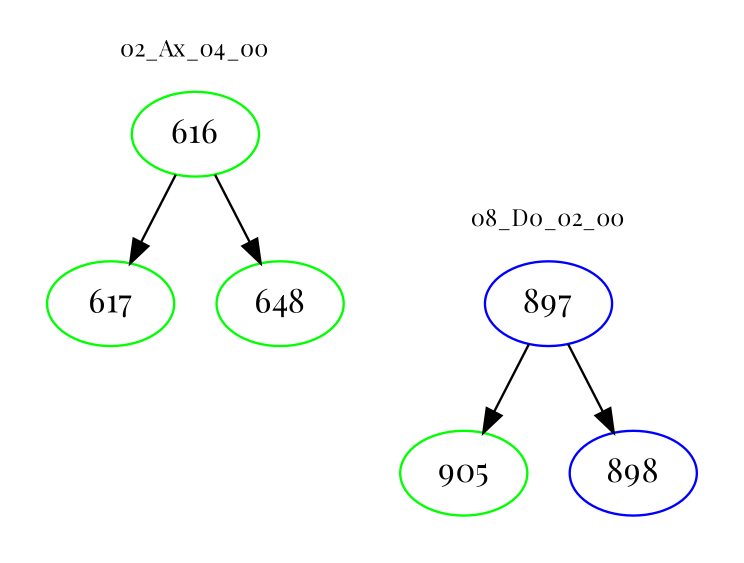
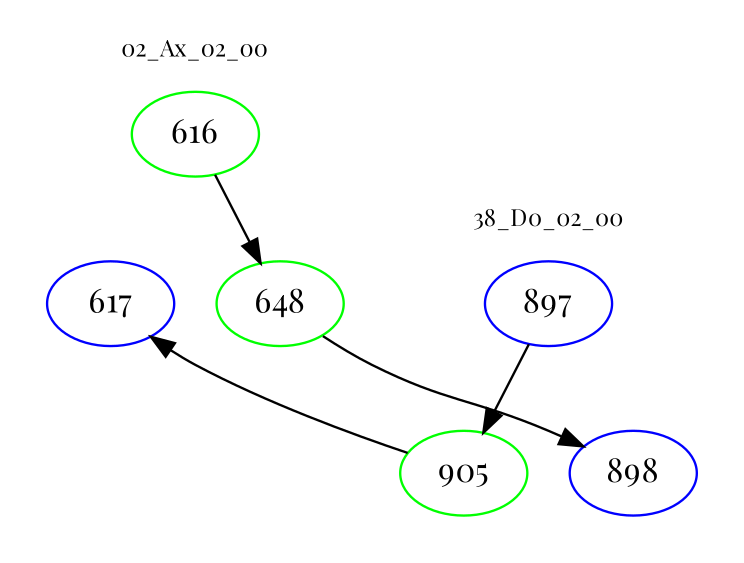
(195, 51) -> (195, 51)
(158, 208) -> (286, 407)
(549, 220) -> (549, 220)
(111, 304) -> (111, 304)
(585, 378) -> (439, 393)
